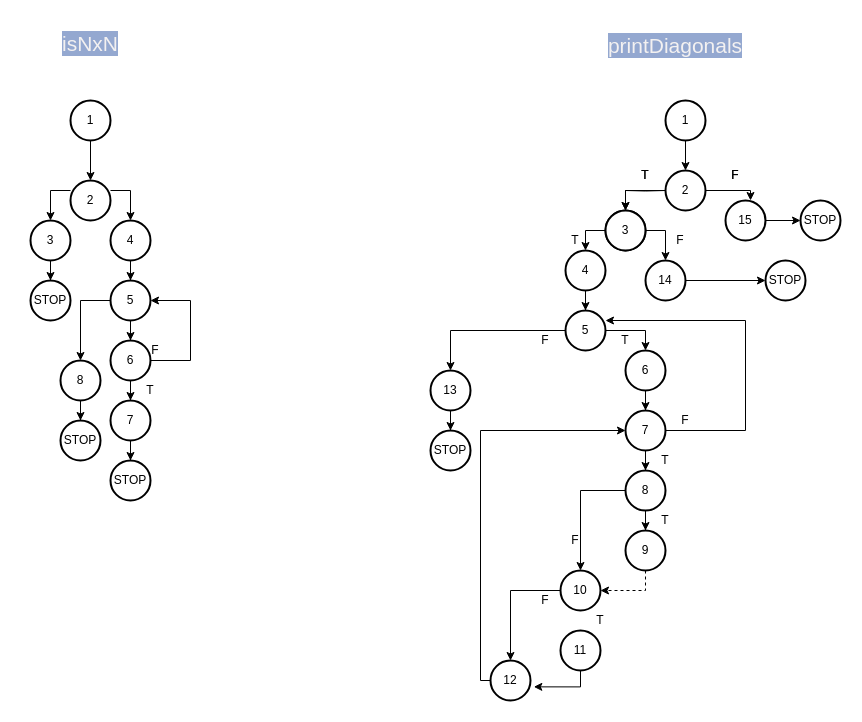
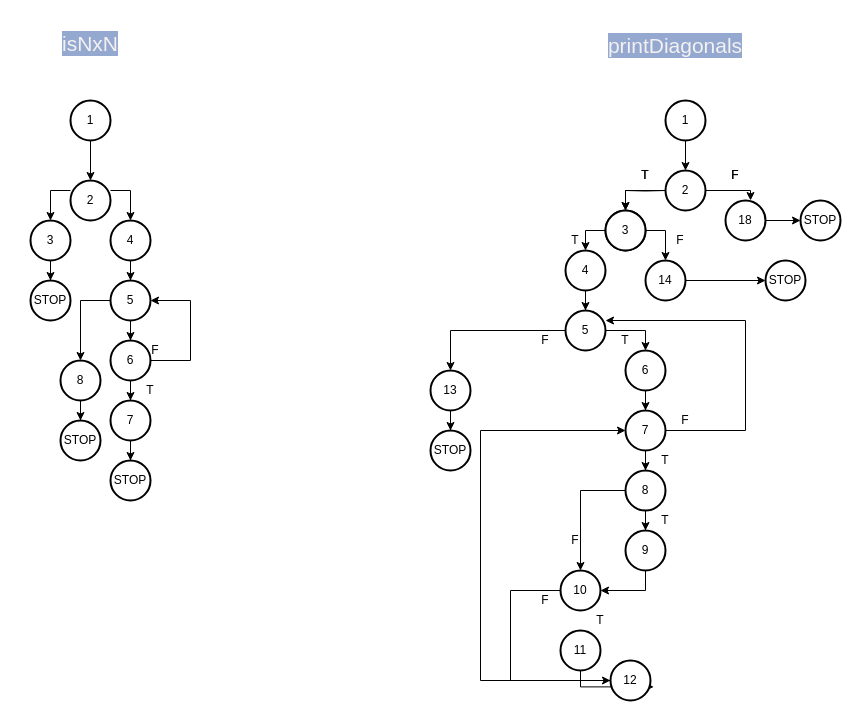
(746, 221) -> (746, 221)
(636, 591) -> (636, 591)
(511, 681) -> (631, 681)
